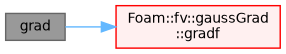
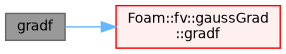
(35, 27) -> (35, 27)
